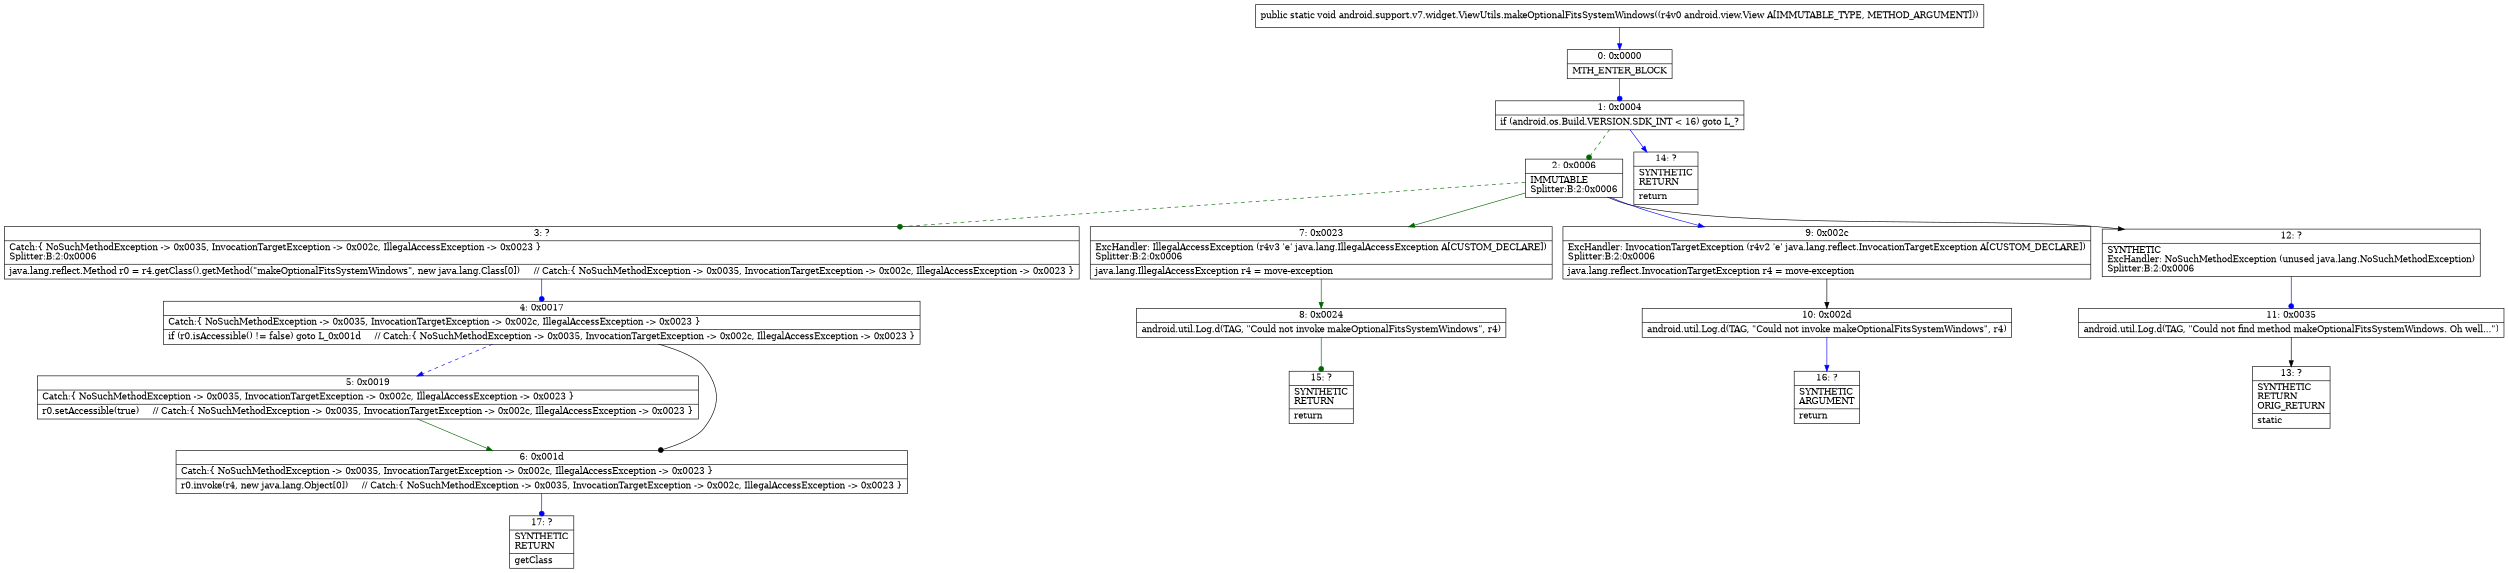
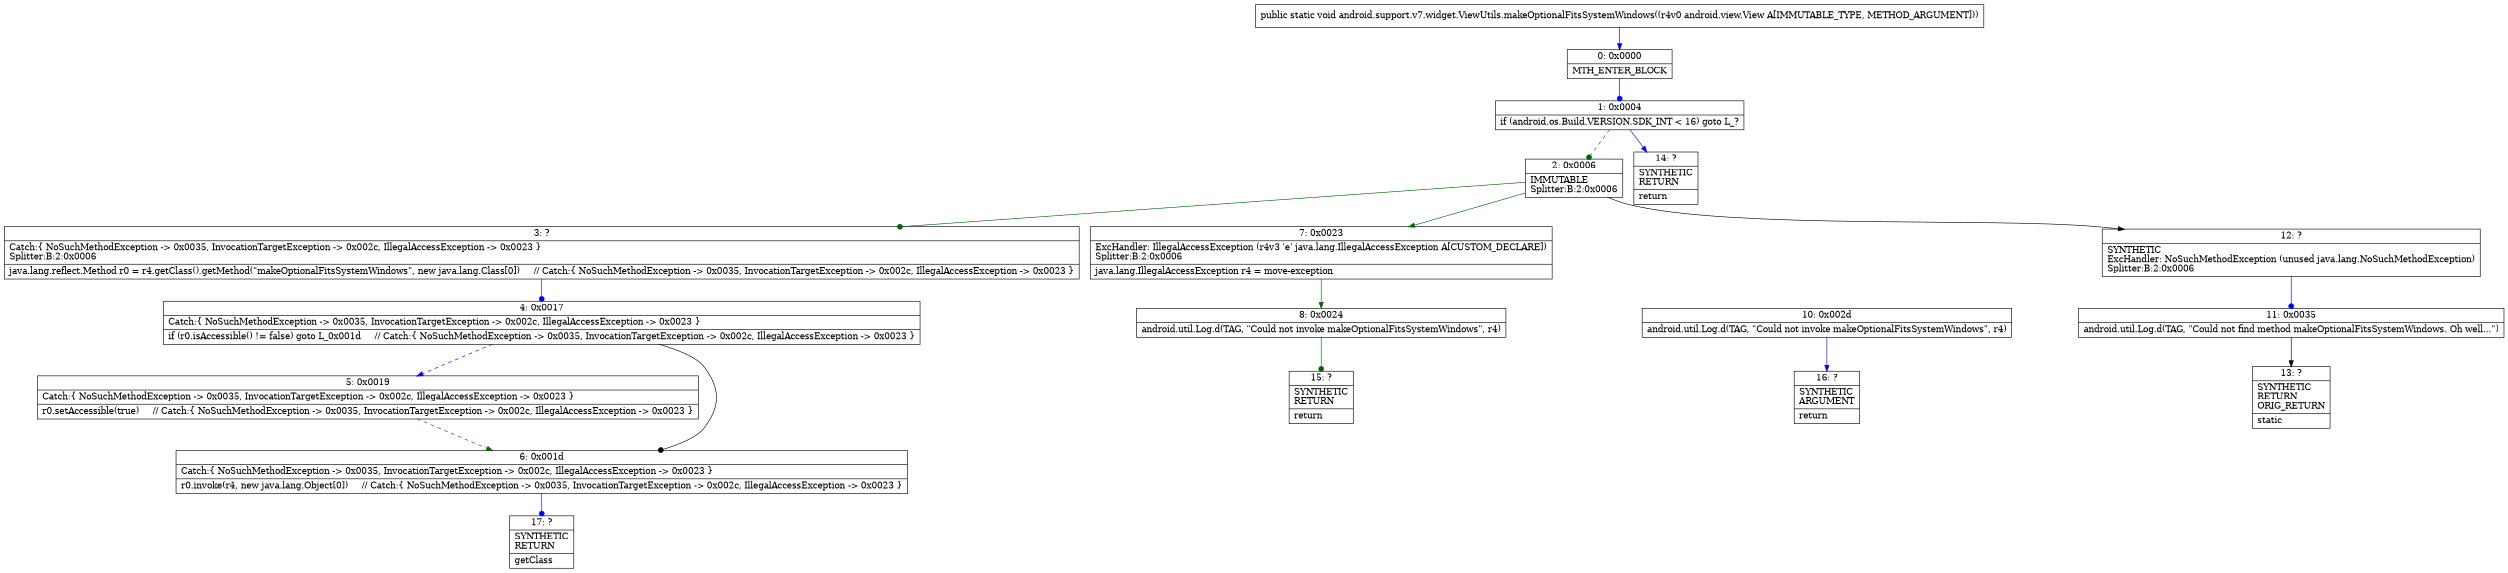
(1214, 204) -> (1214, 204)
(1827, 253) -> none
(452, 434) -> (452, 434)
